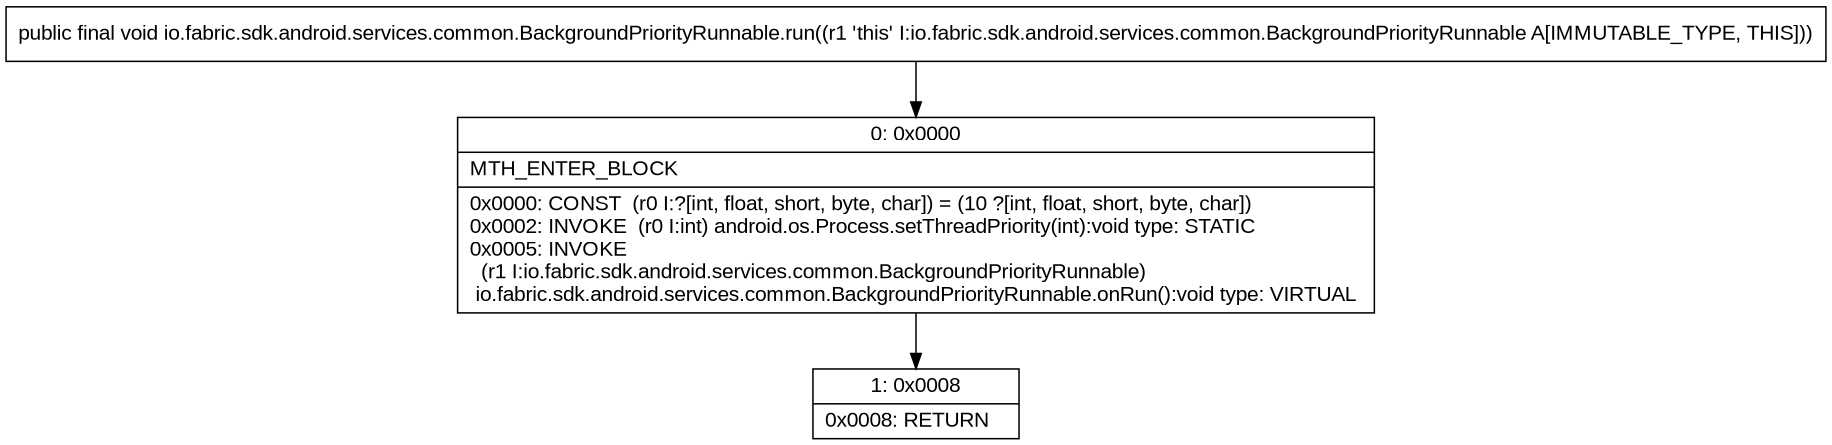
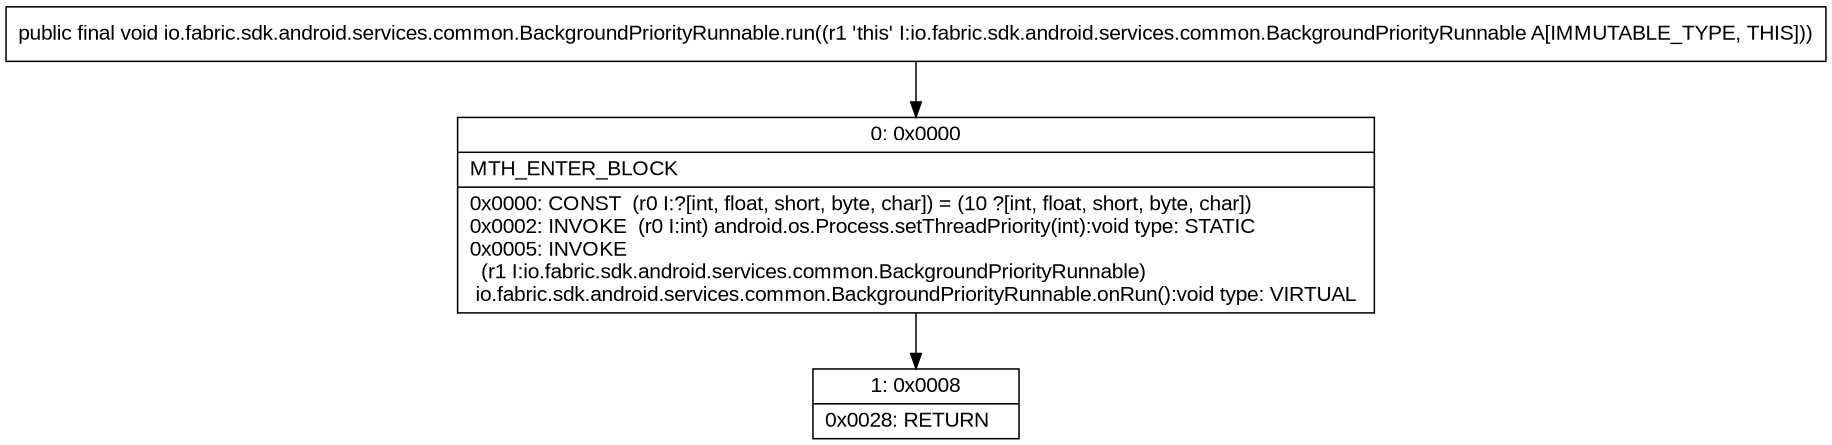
(916, 420) -> (916, 420)
